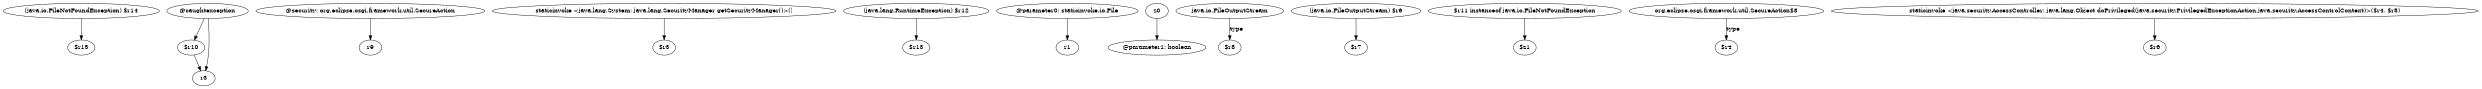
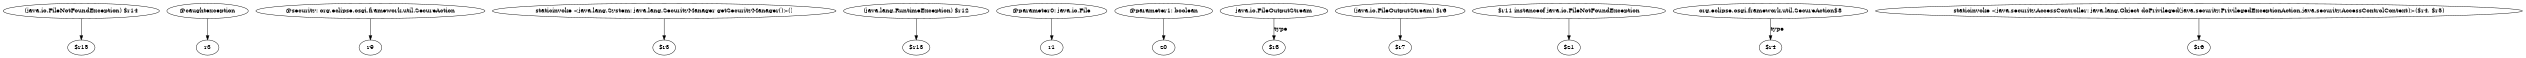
(1067, 11) -> (1052, 11)
(1157, 27) -> (1164, 27)
(191, 48) -> none
